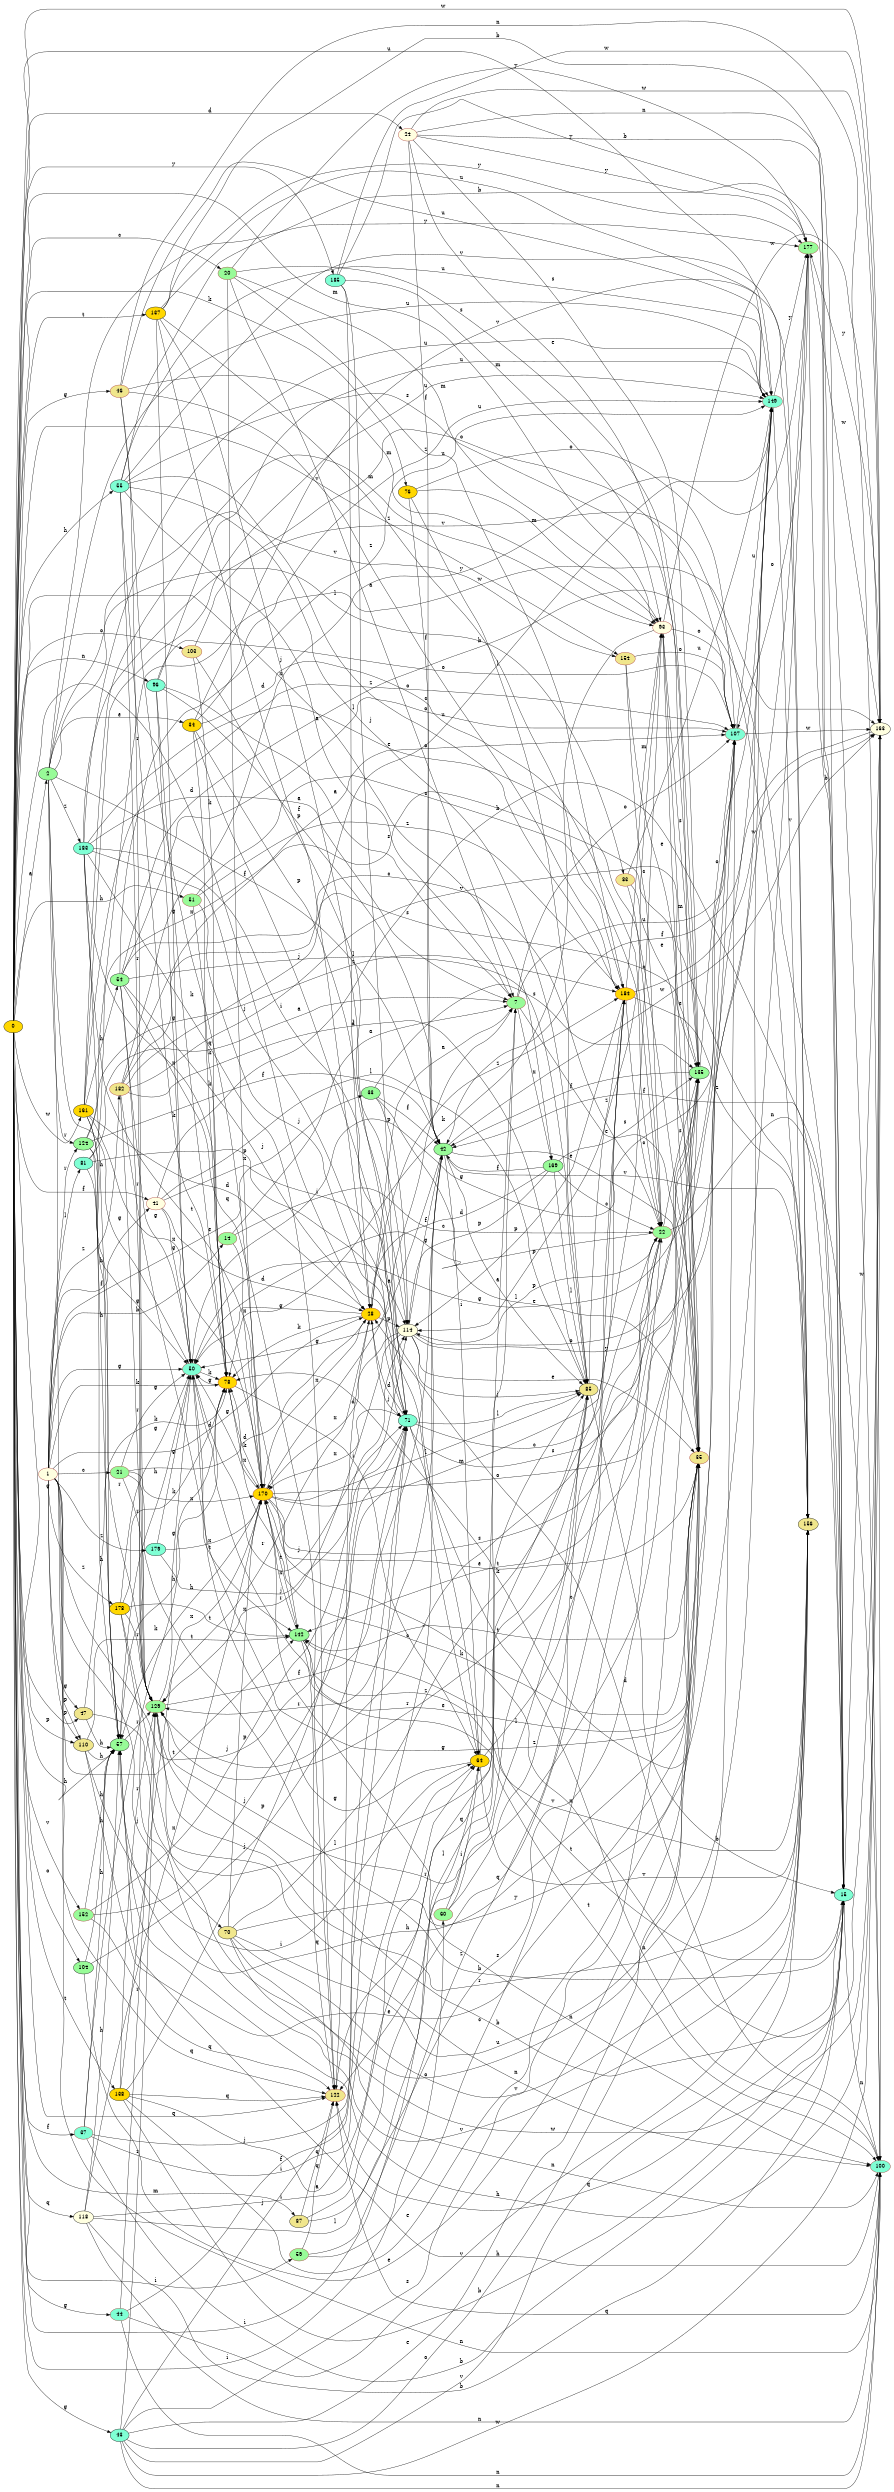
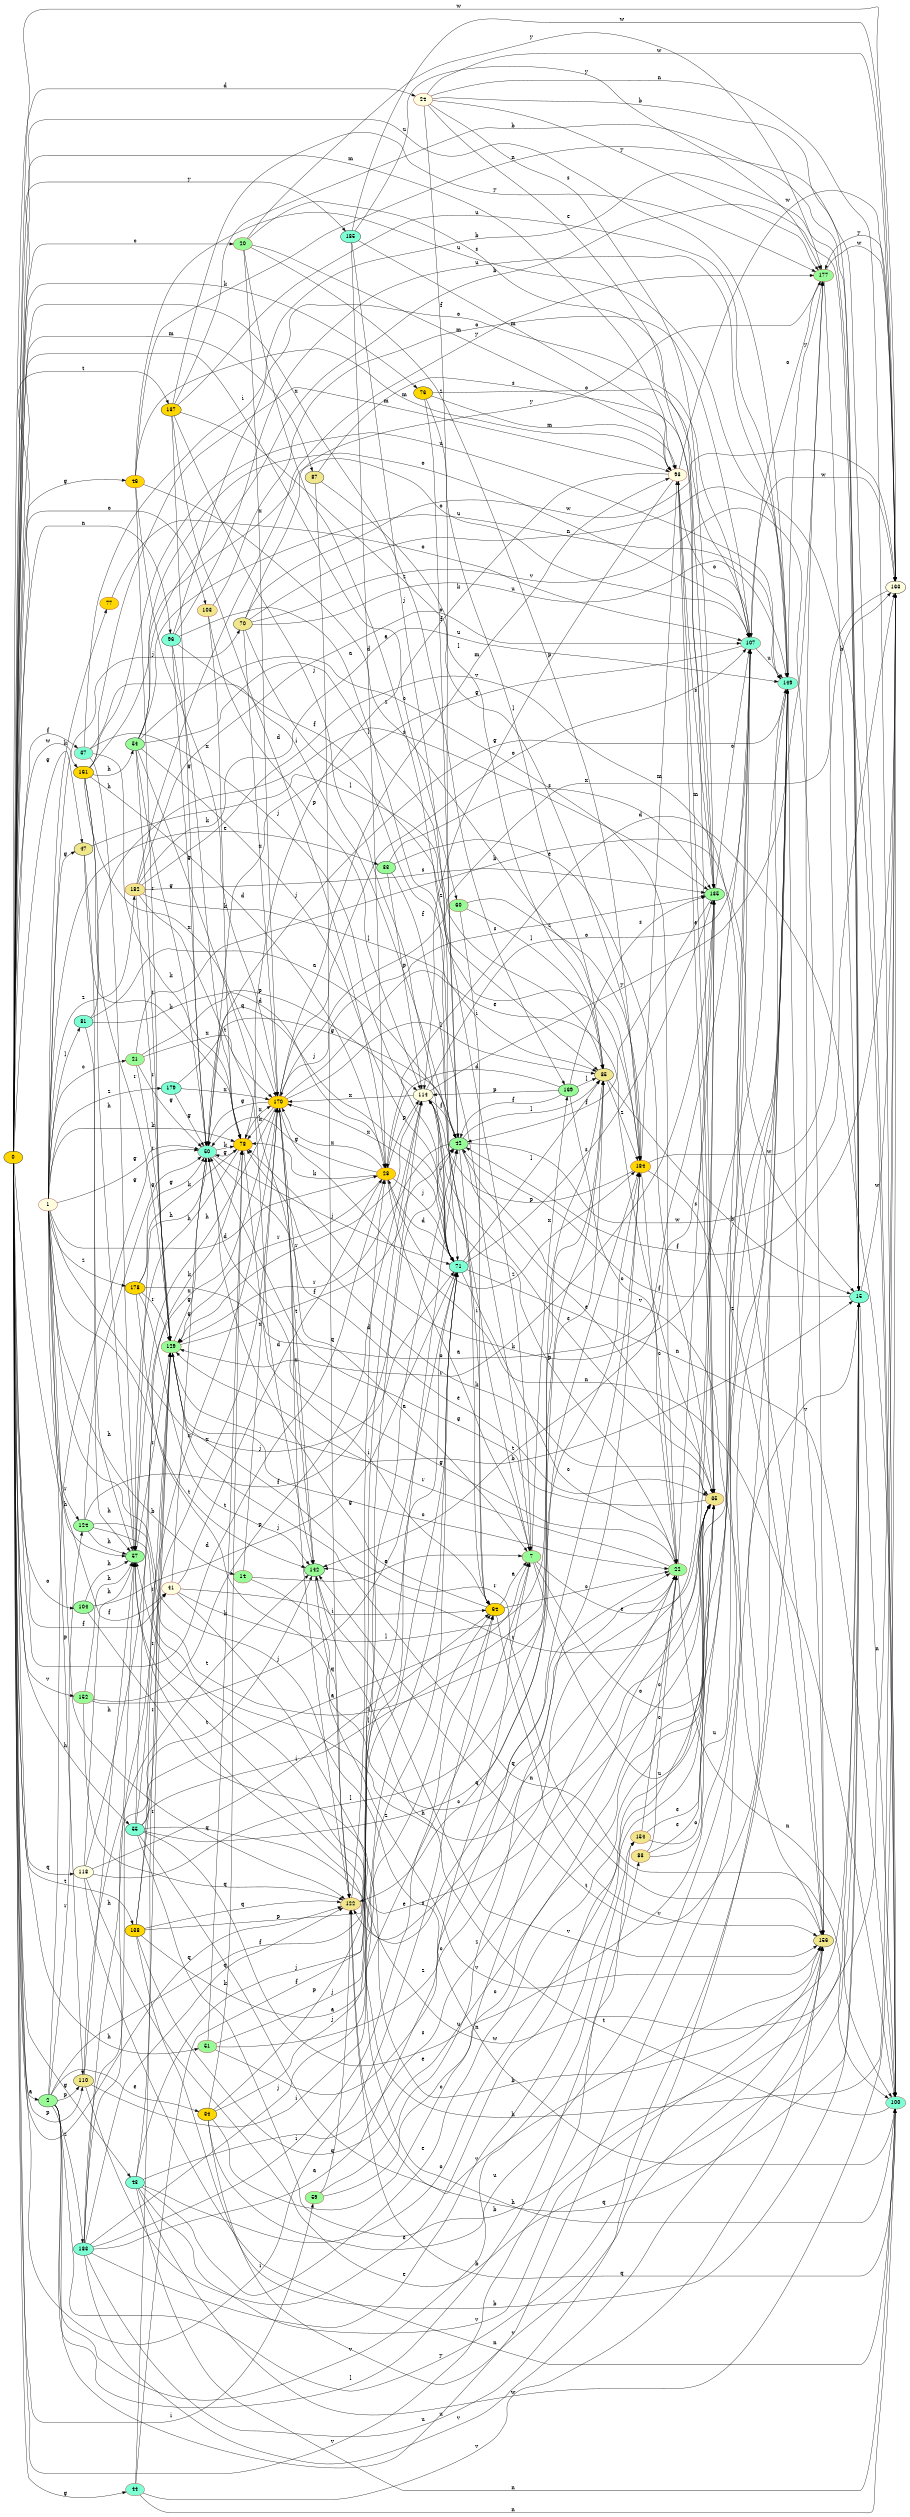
(120, 391) -> (135, 482)
none -> (109, 603)
(473, 1397) -> (441, 1179)
(585, 1916) -> (502, 1956)
